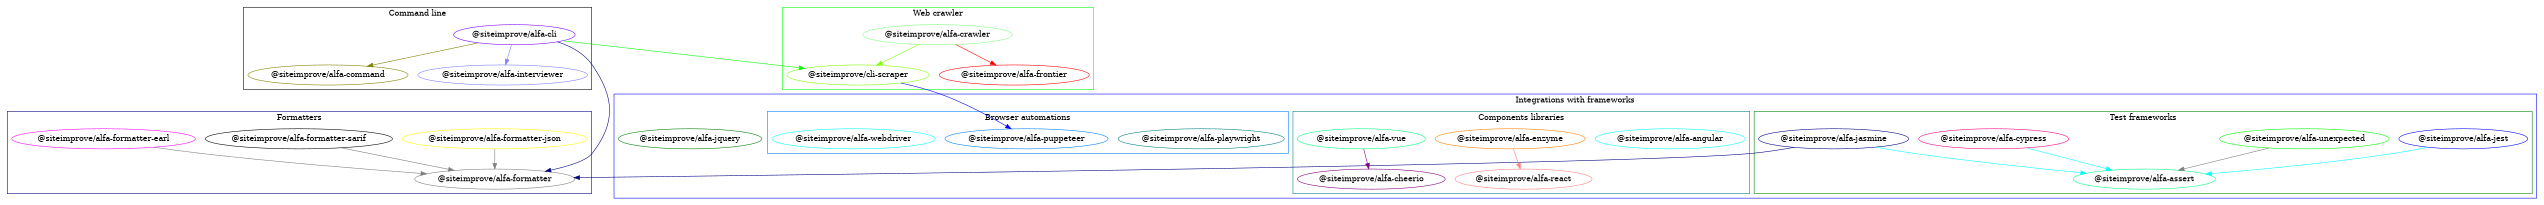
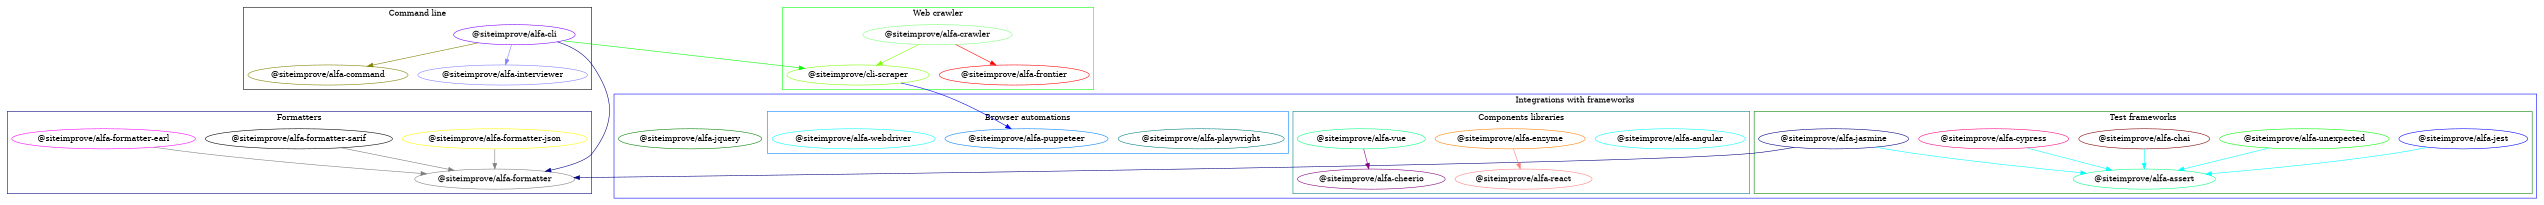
none -> (2144, 139)
(2226, 158) -> (2226, 158)
